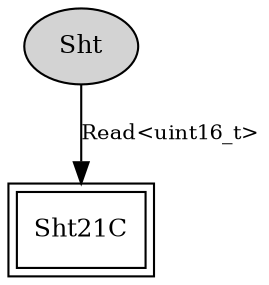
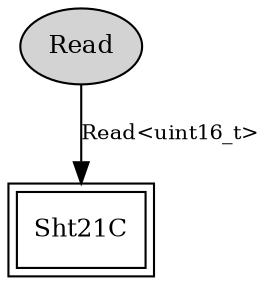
(81, 46) -> (81, 46)
